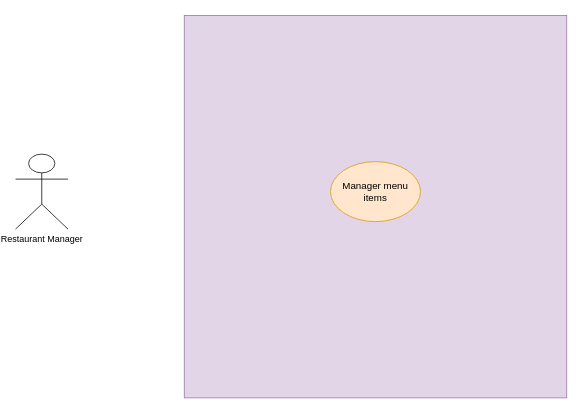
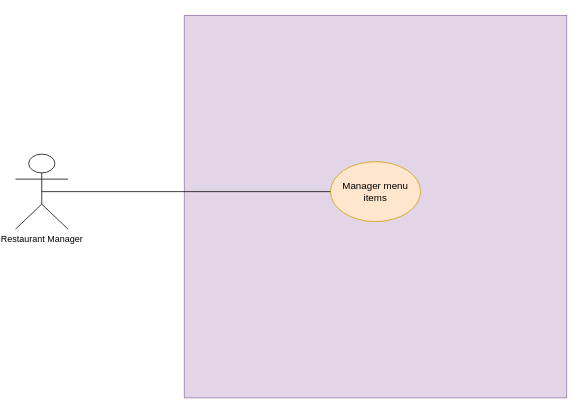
none -> (186, 192)
